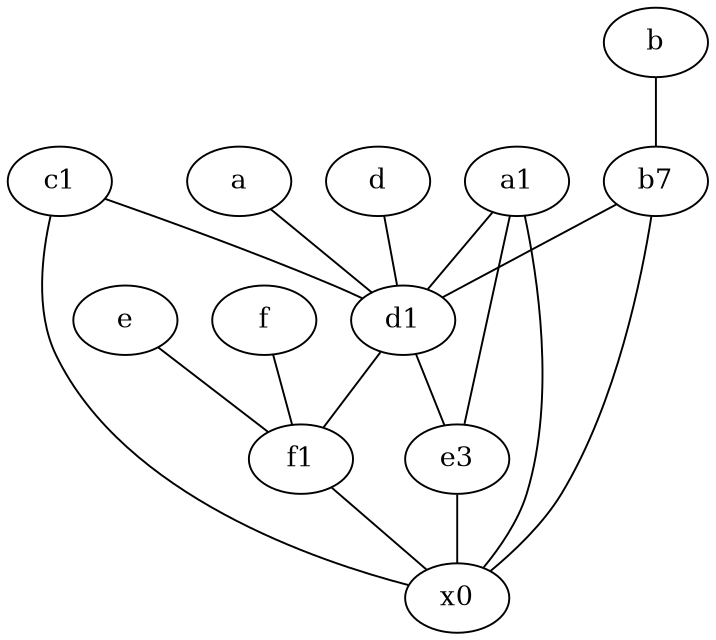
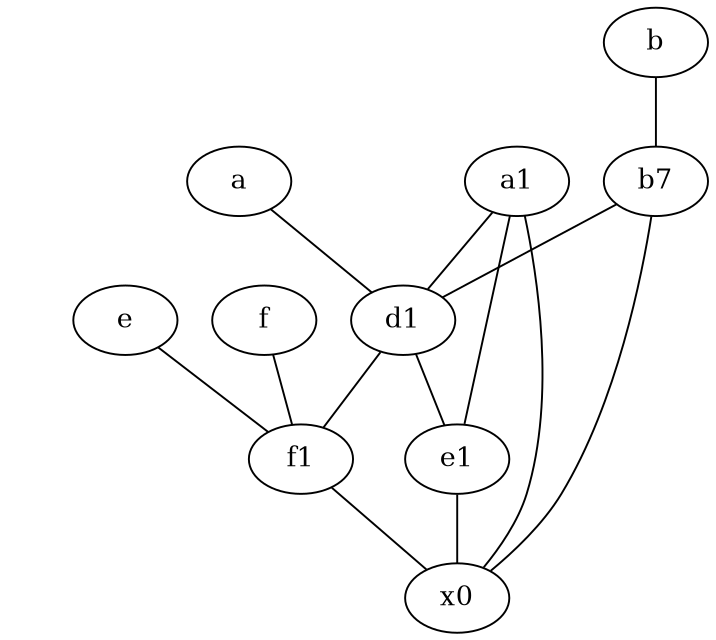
(60, 181) -> none
(378, 181) -> none
(457, 459) -> (457, 459)
